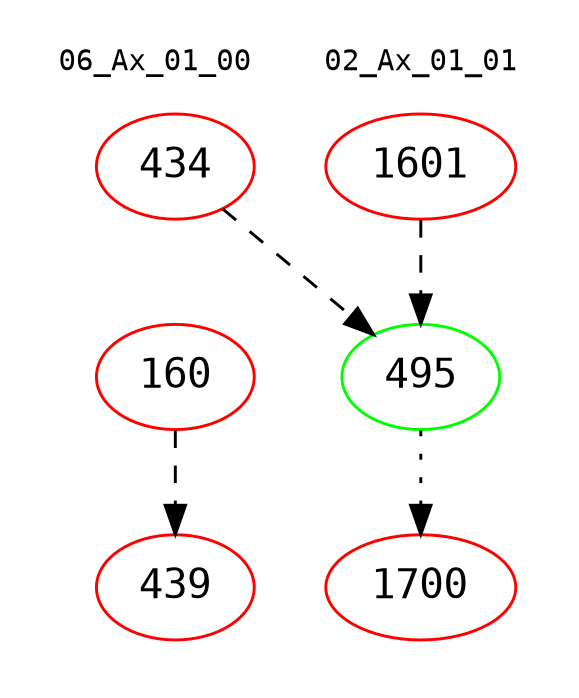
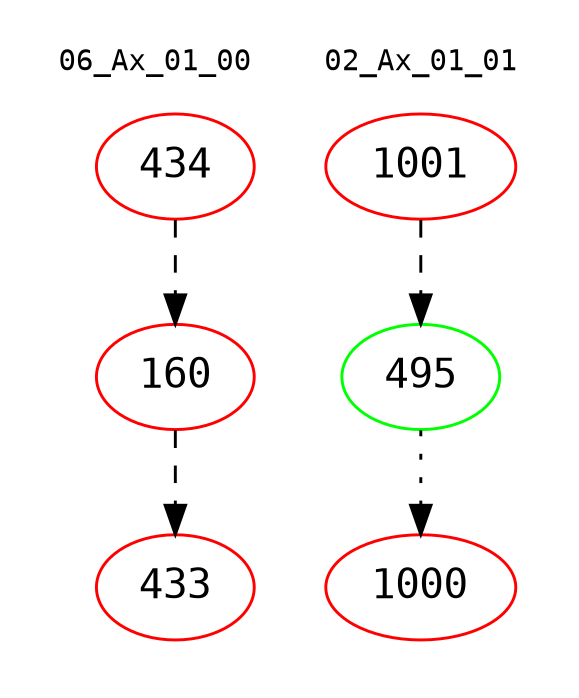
(421, 167) -> (421, 167)
(258, 238) -> (175, 257)
(175, 587) -> (175, 587)
(421, 587) -> (421, 587)
